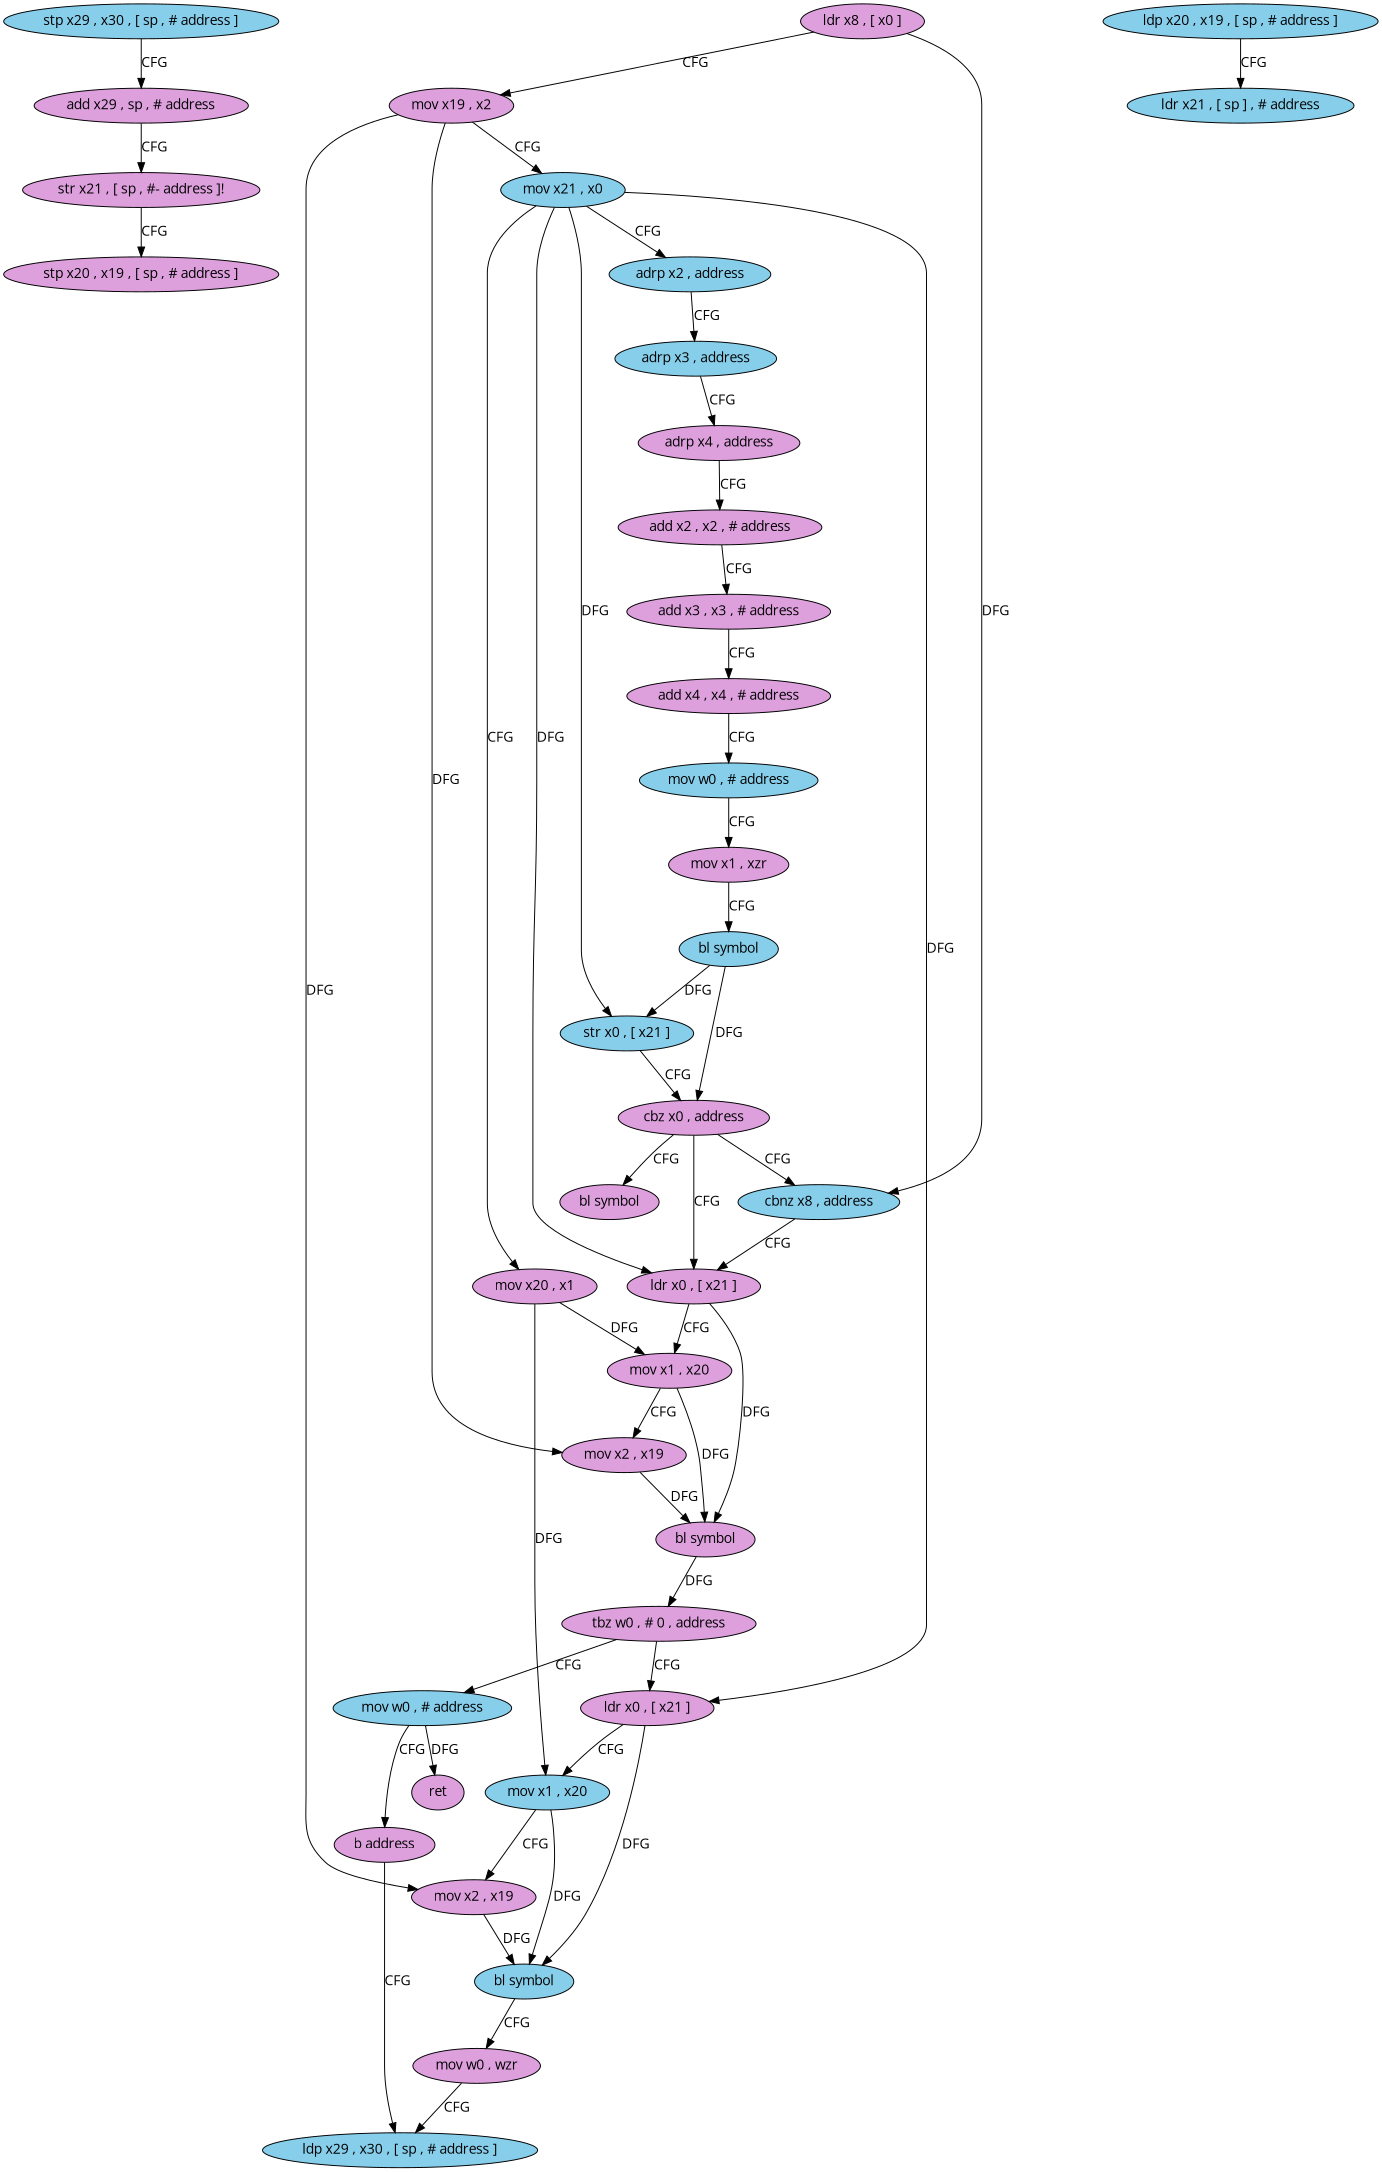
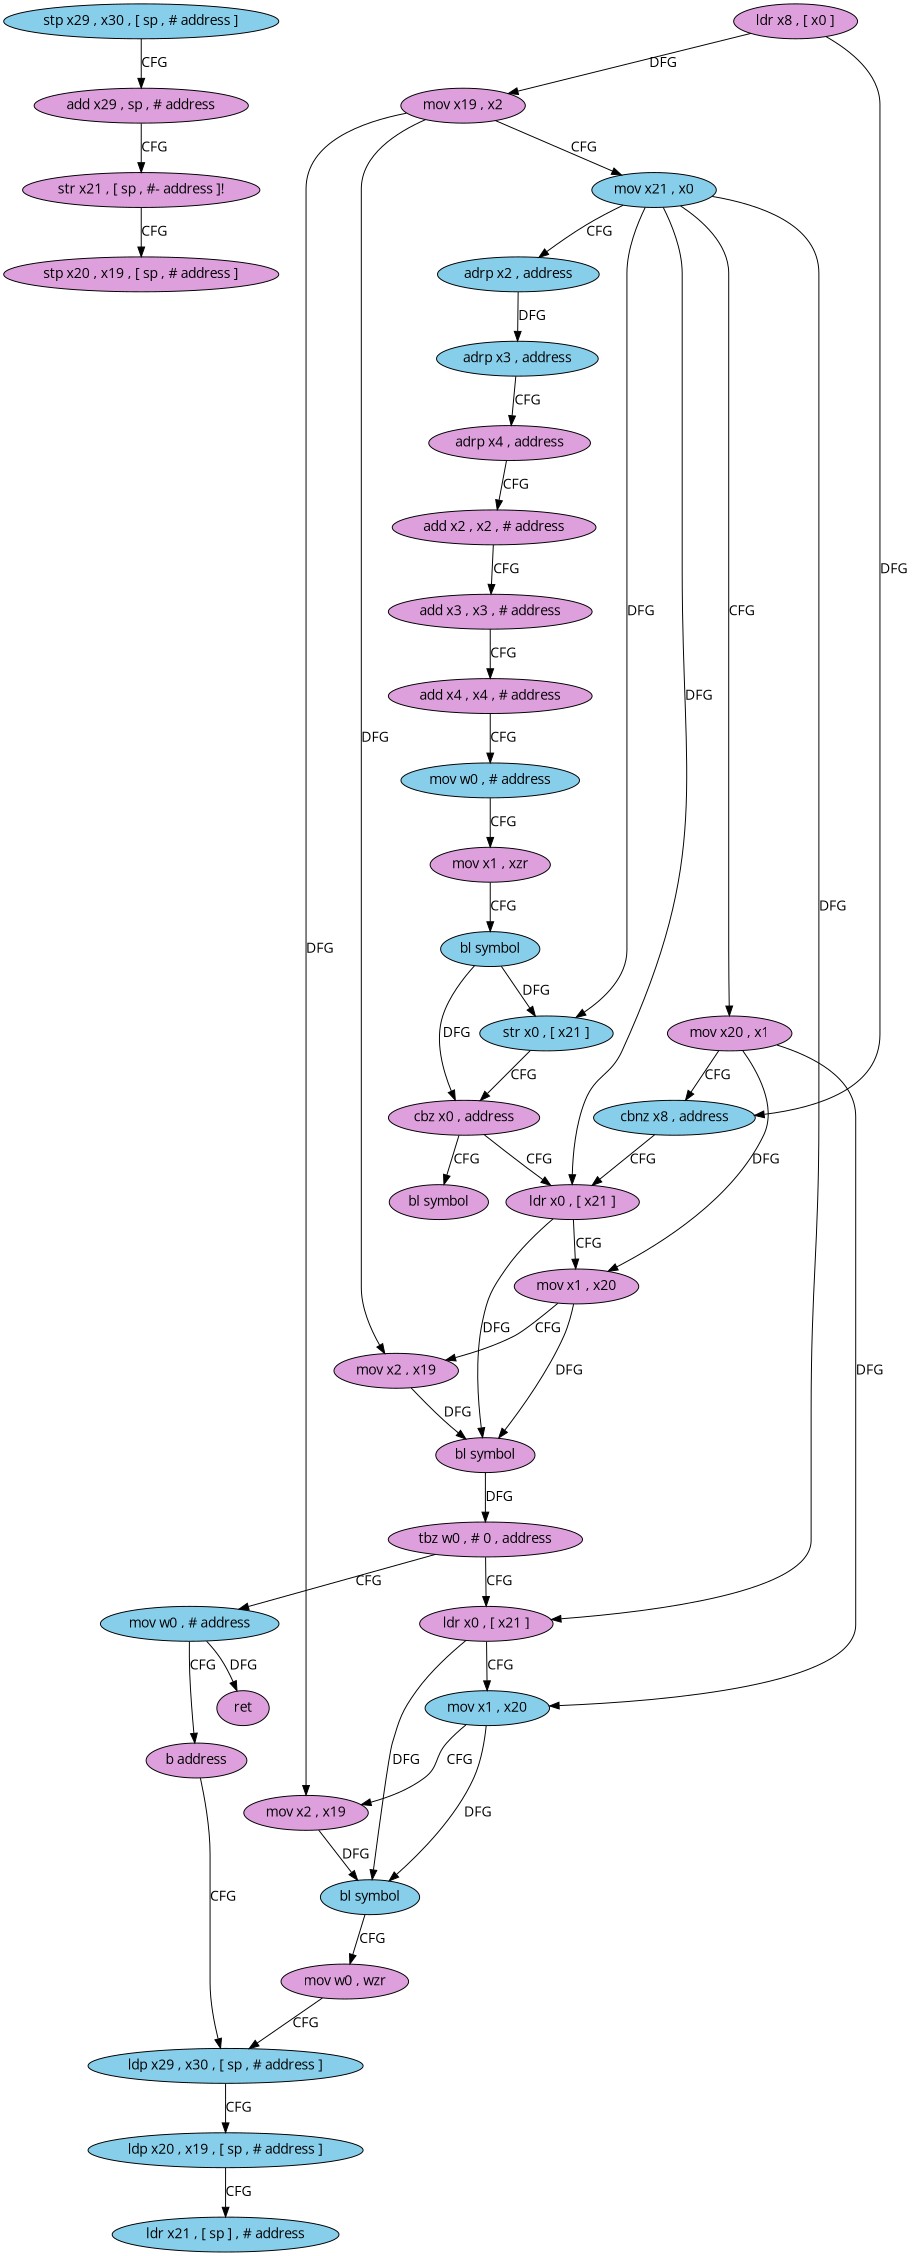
(696, 63) -> (663, 63)
(707, 317) -> (532, 317)
(752, 1157) -> (705, 1071)
none -> (226, 2103)
